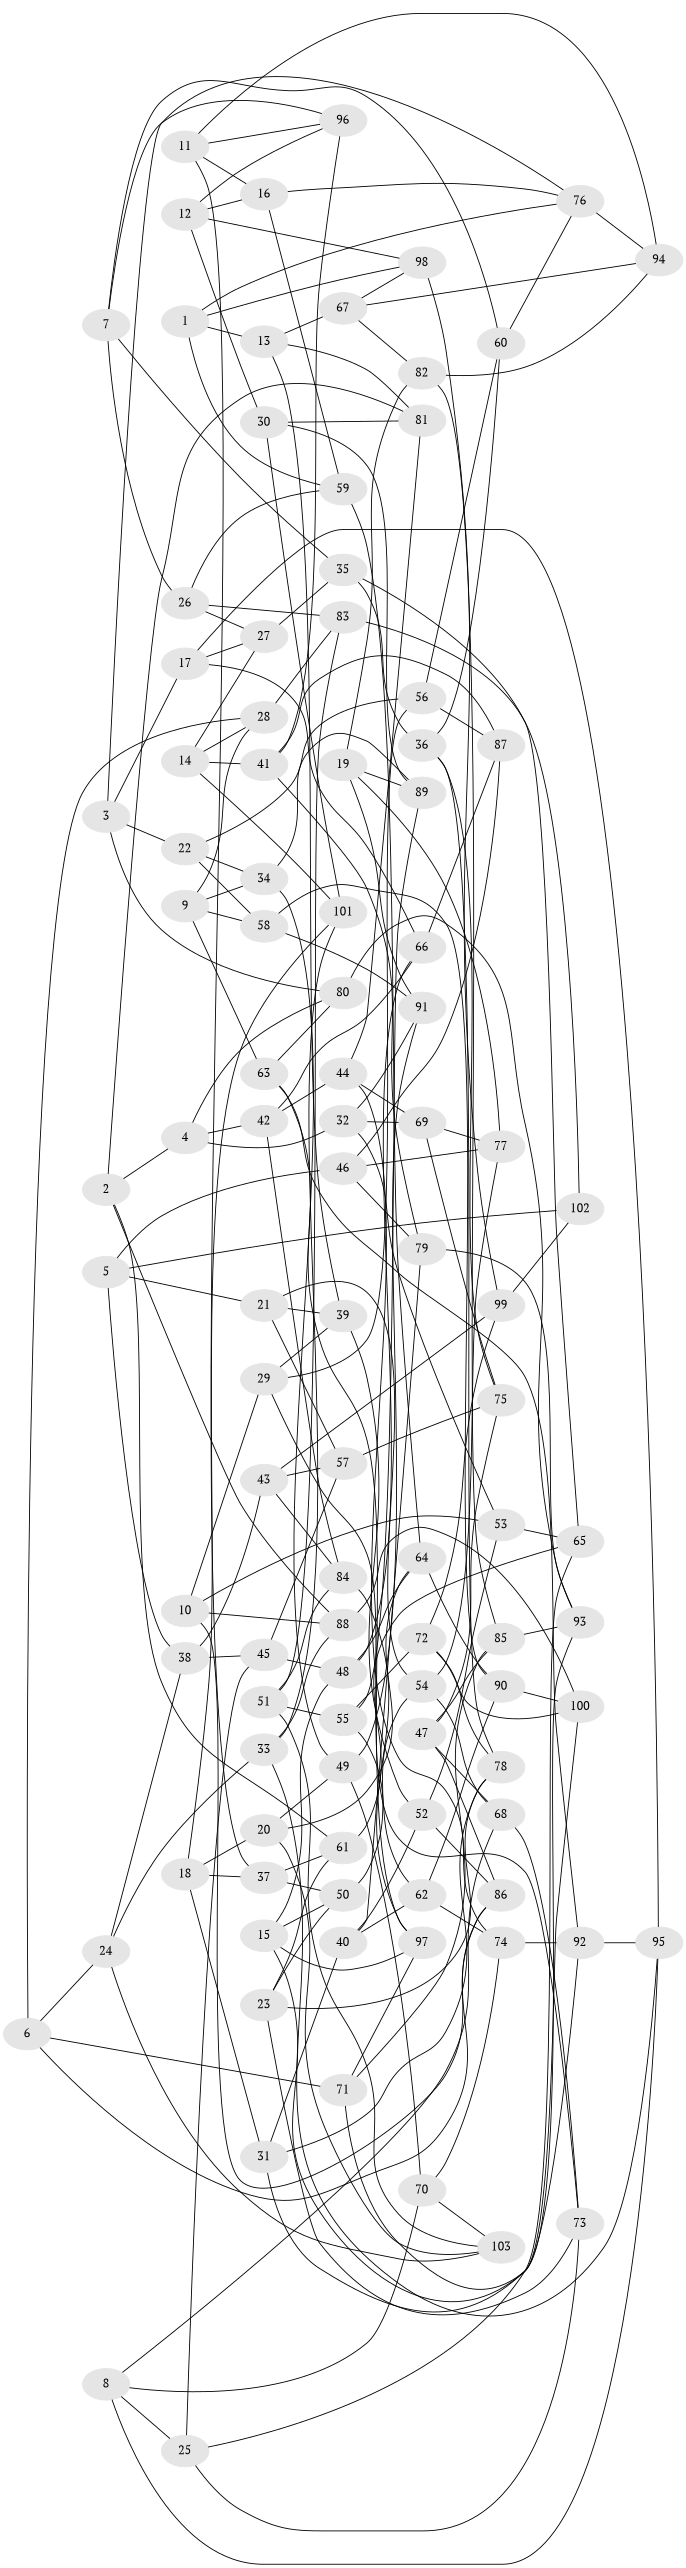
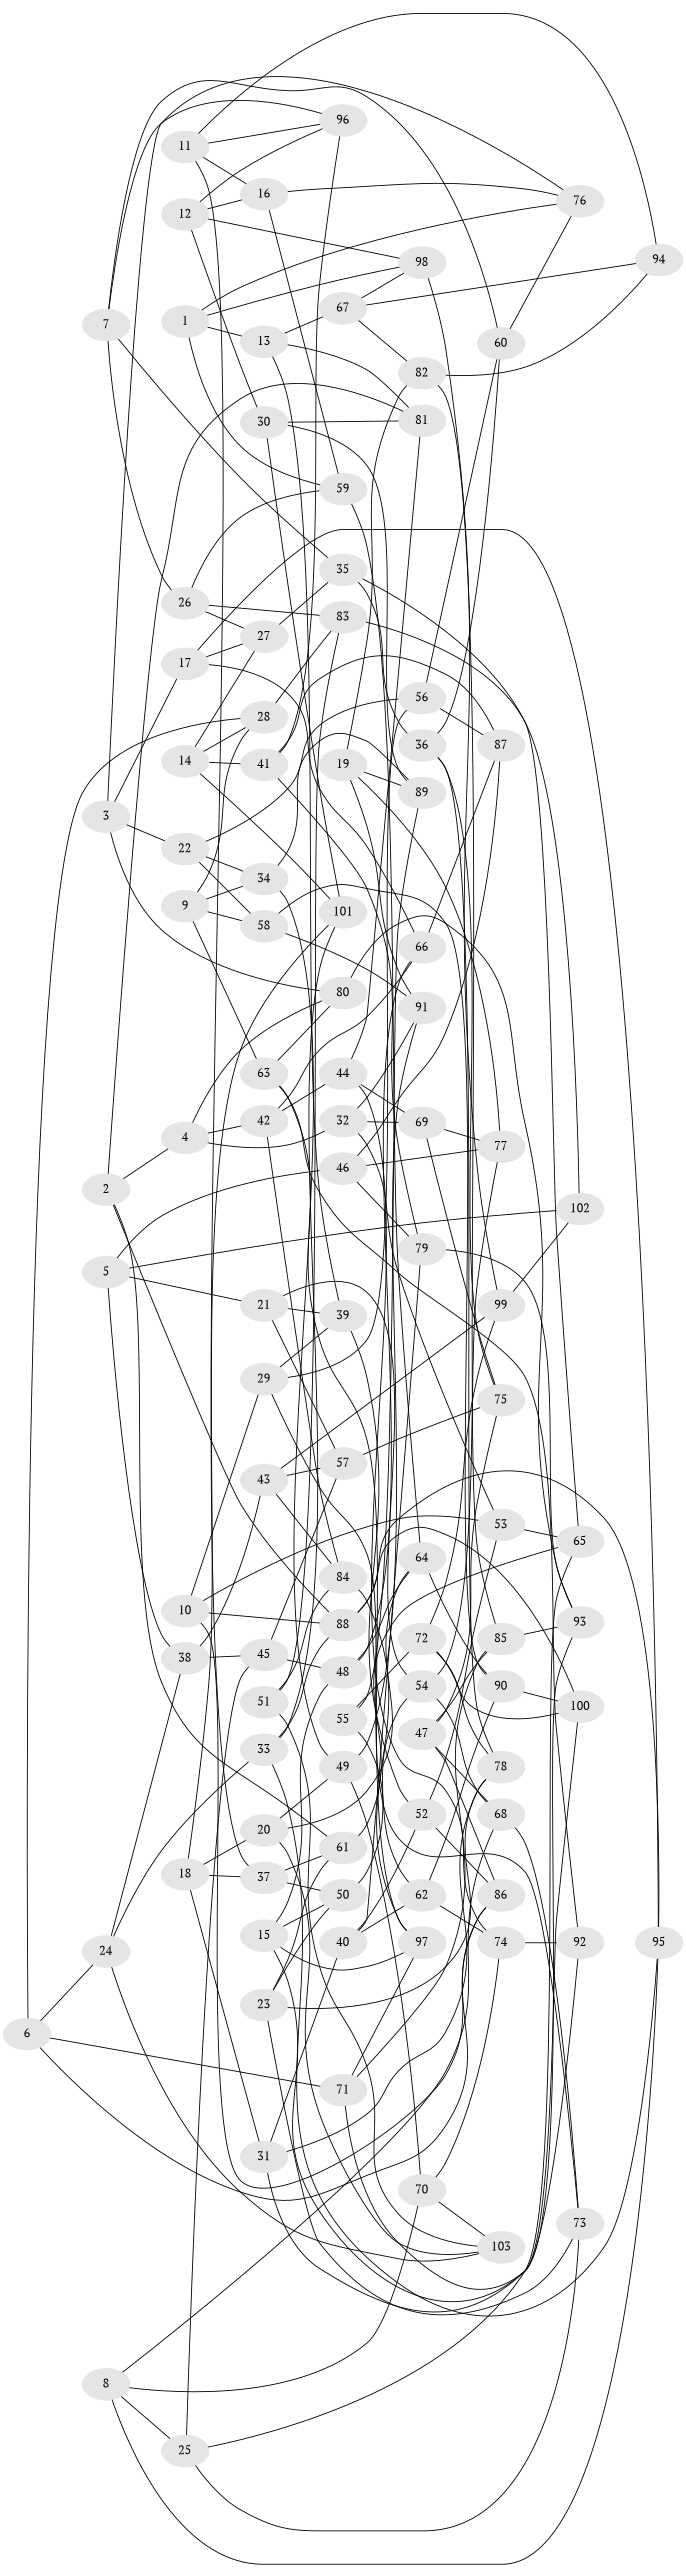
(620, 231) -> none
(304, 1711) -> none
(620, 1943) -> (623, 1553)
